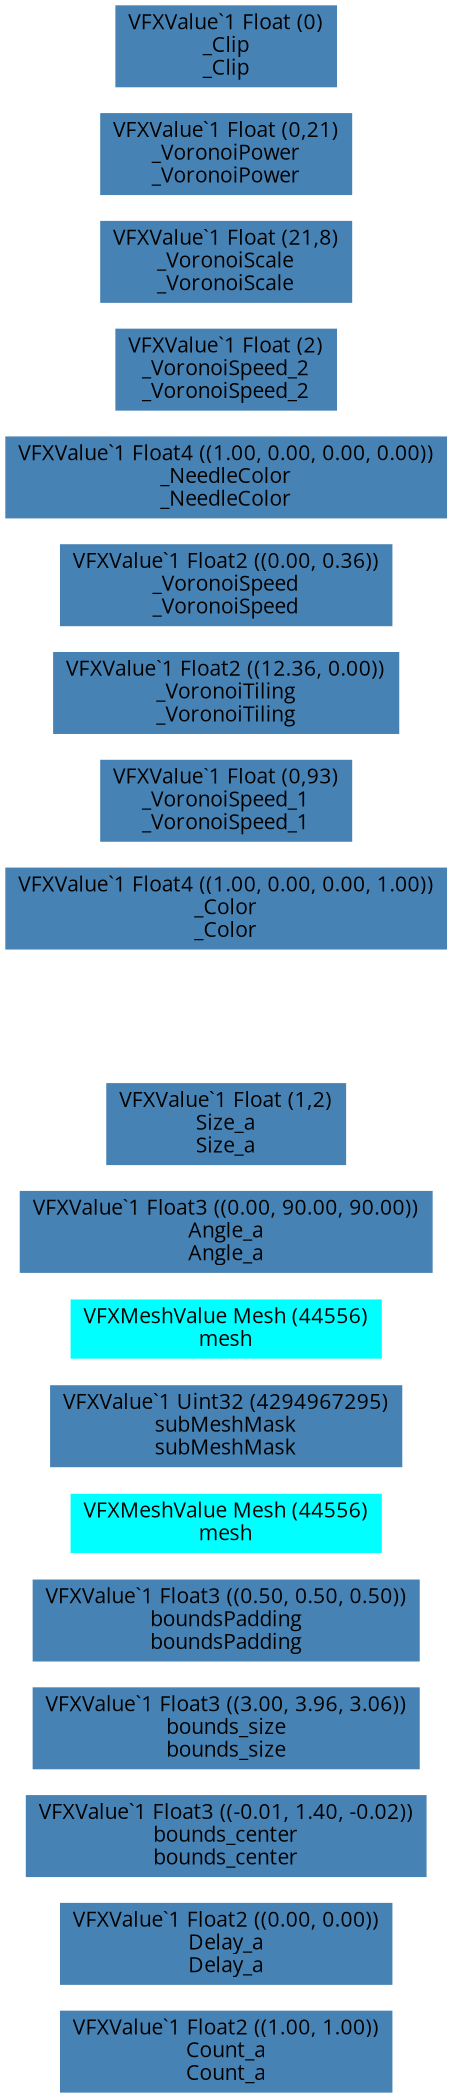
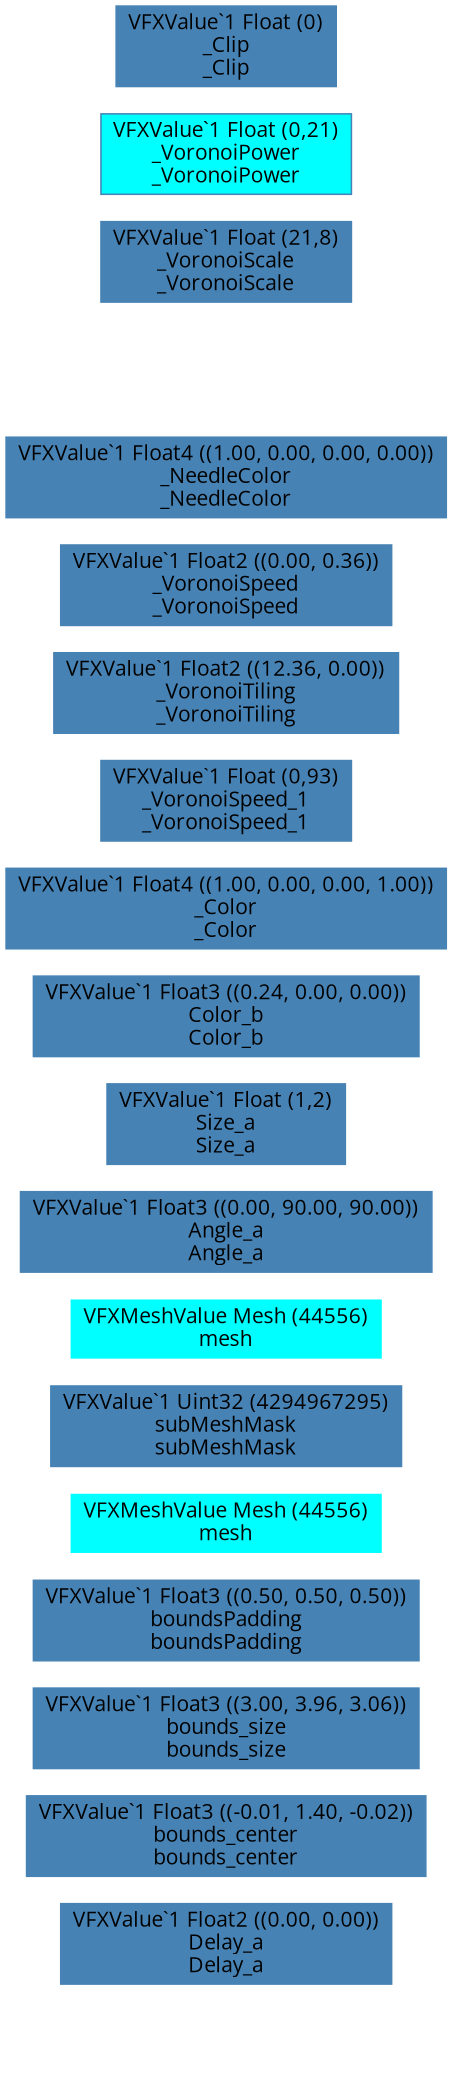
(226, 154) -> (226, 154)
(226, 370) -> none
none -> (226, 1016)
(226, 2052) -> none
